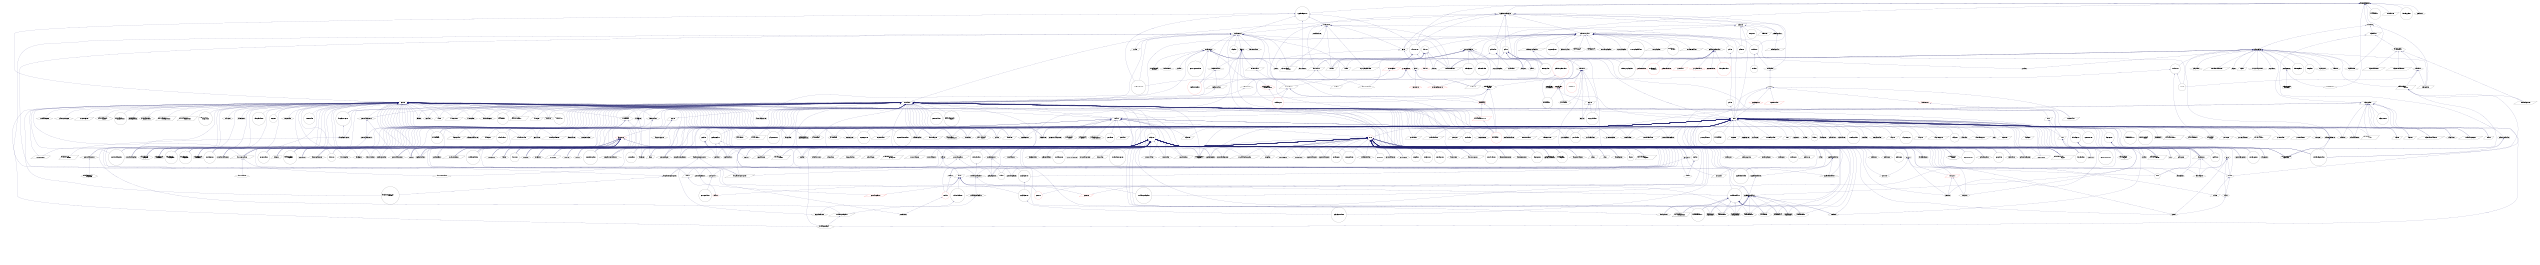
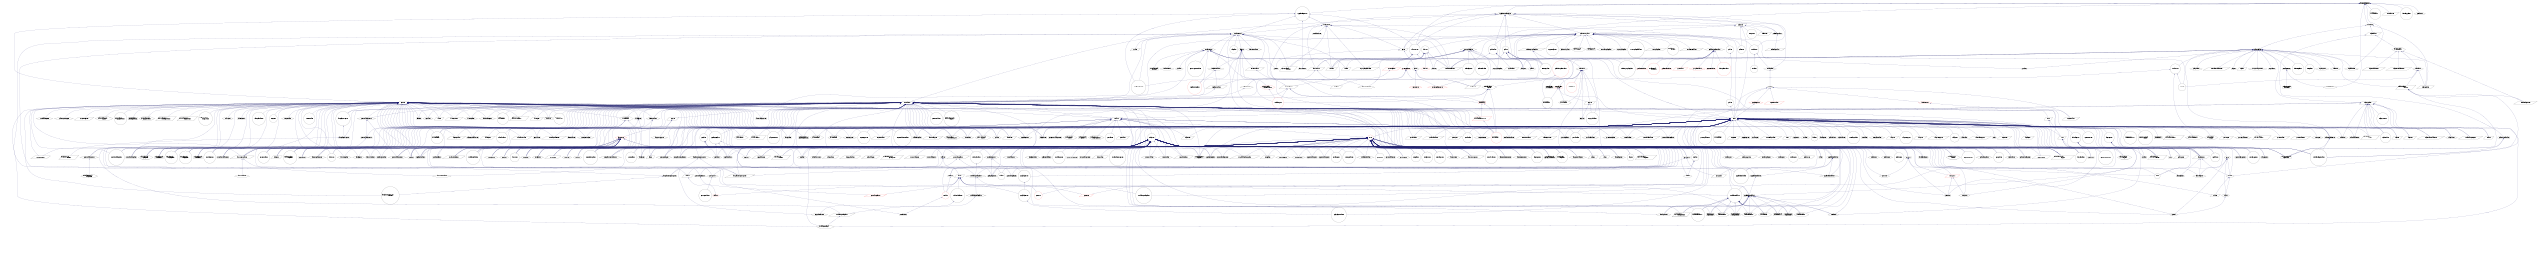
none -> (2386, 138)
(504, 157) -> (504, 157)
